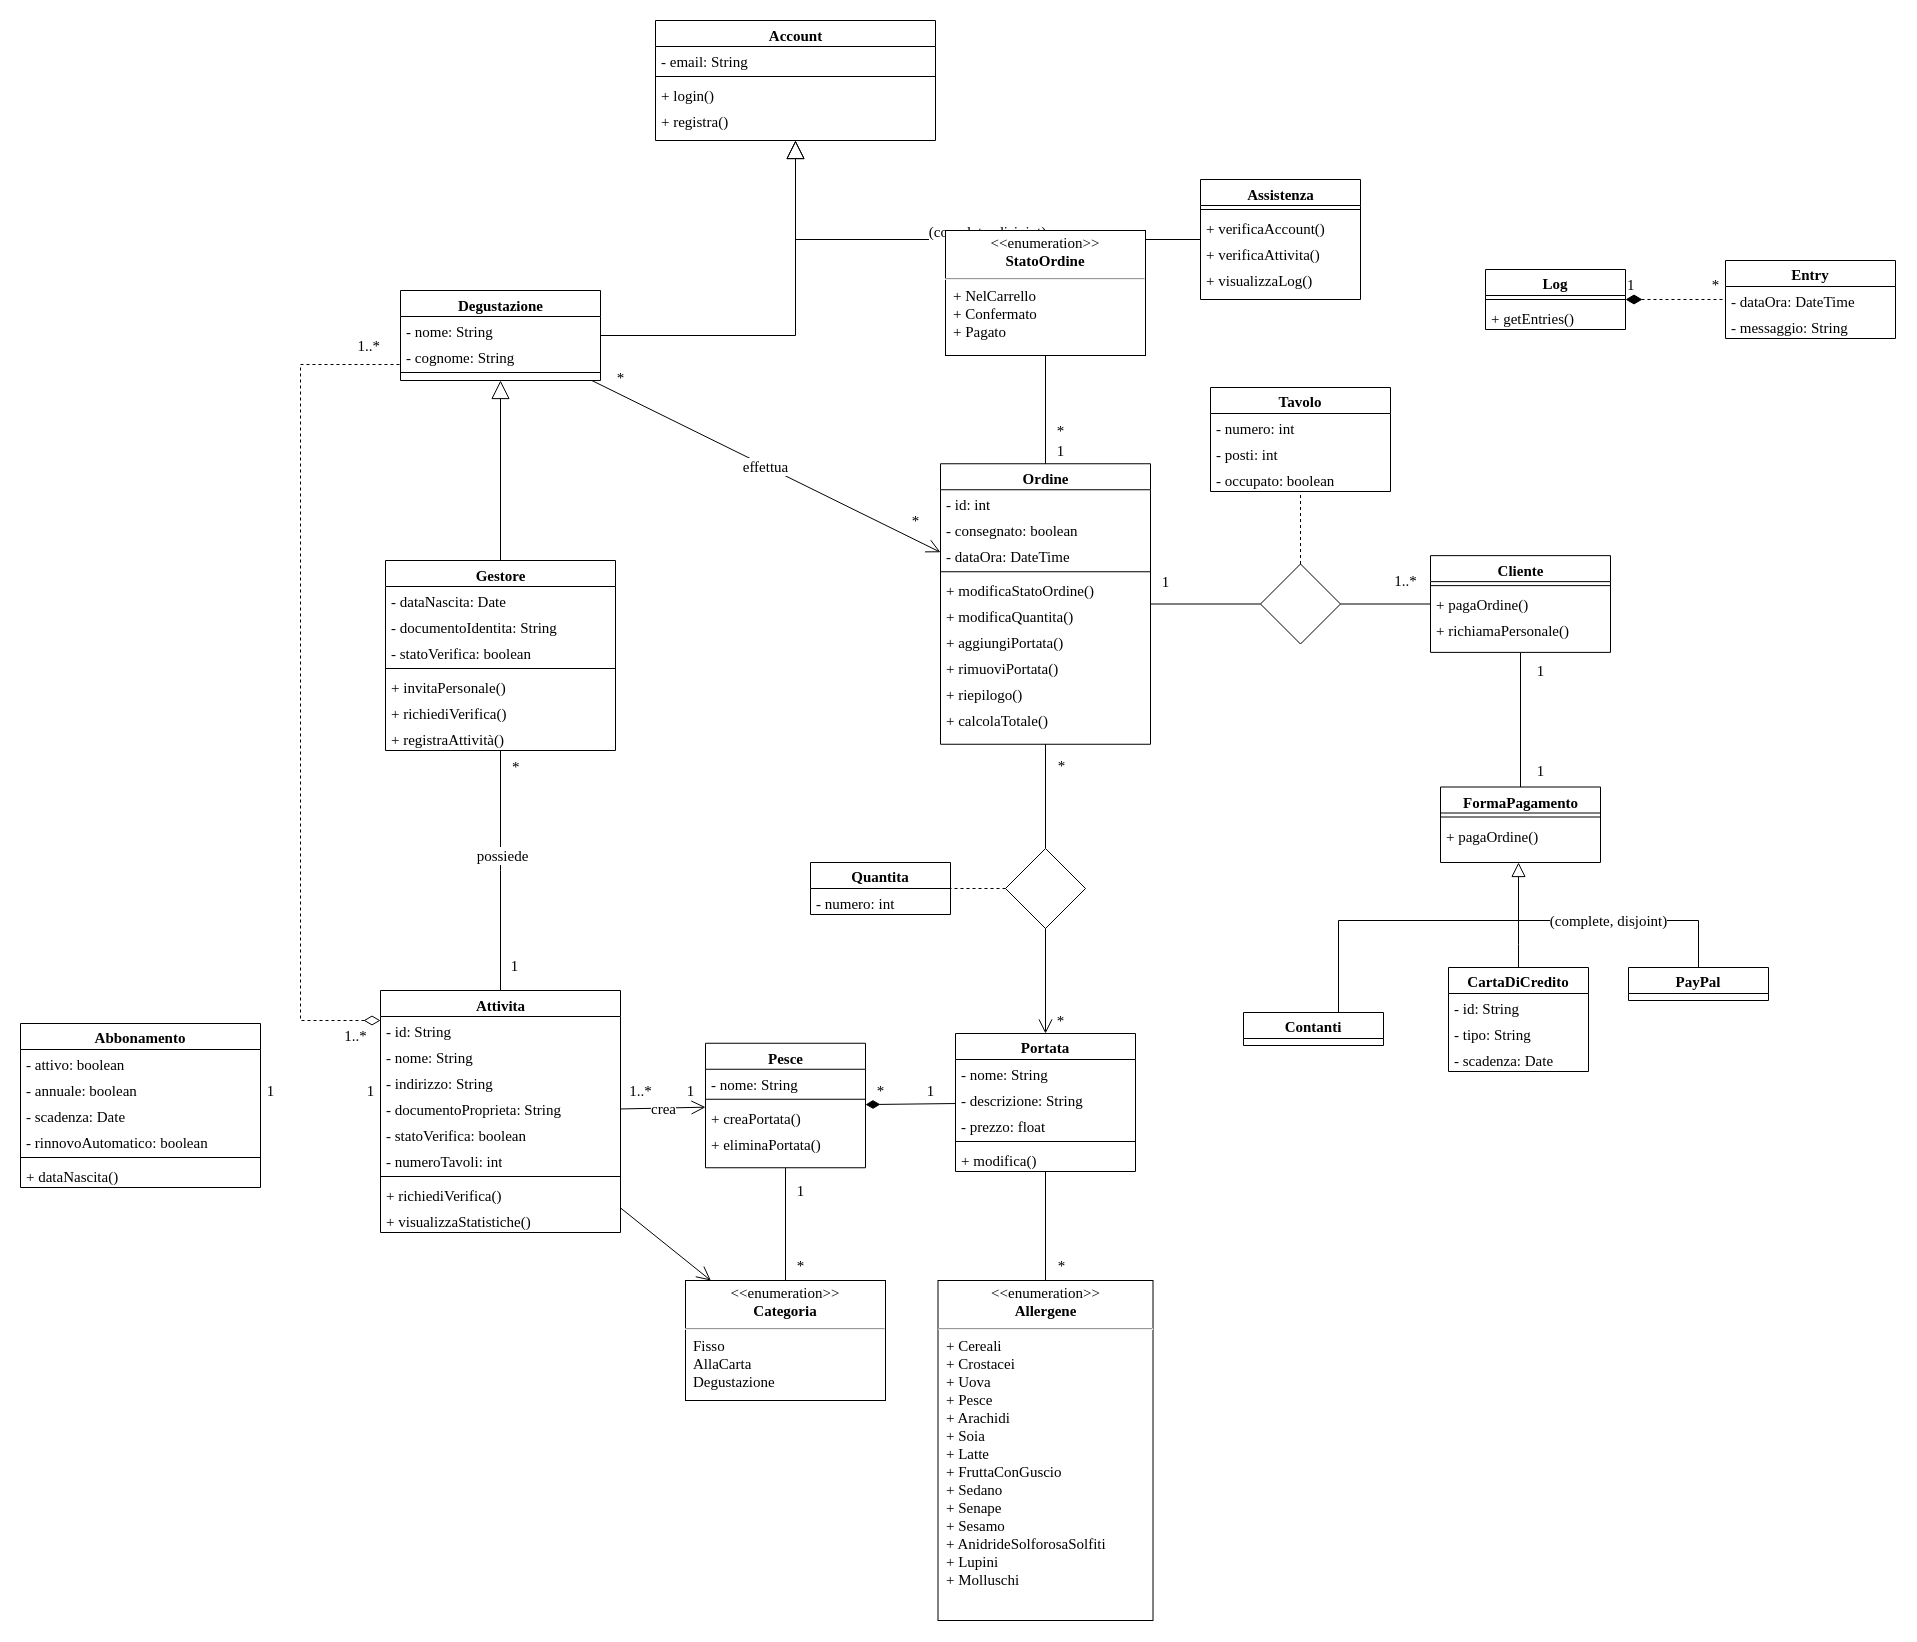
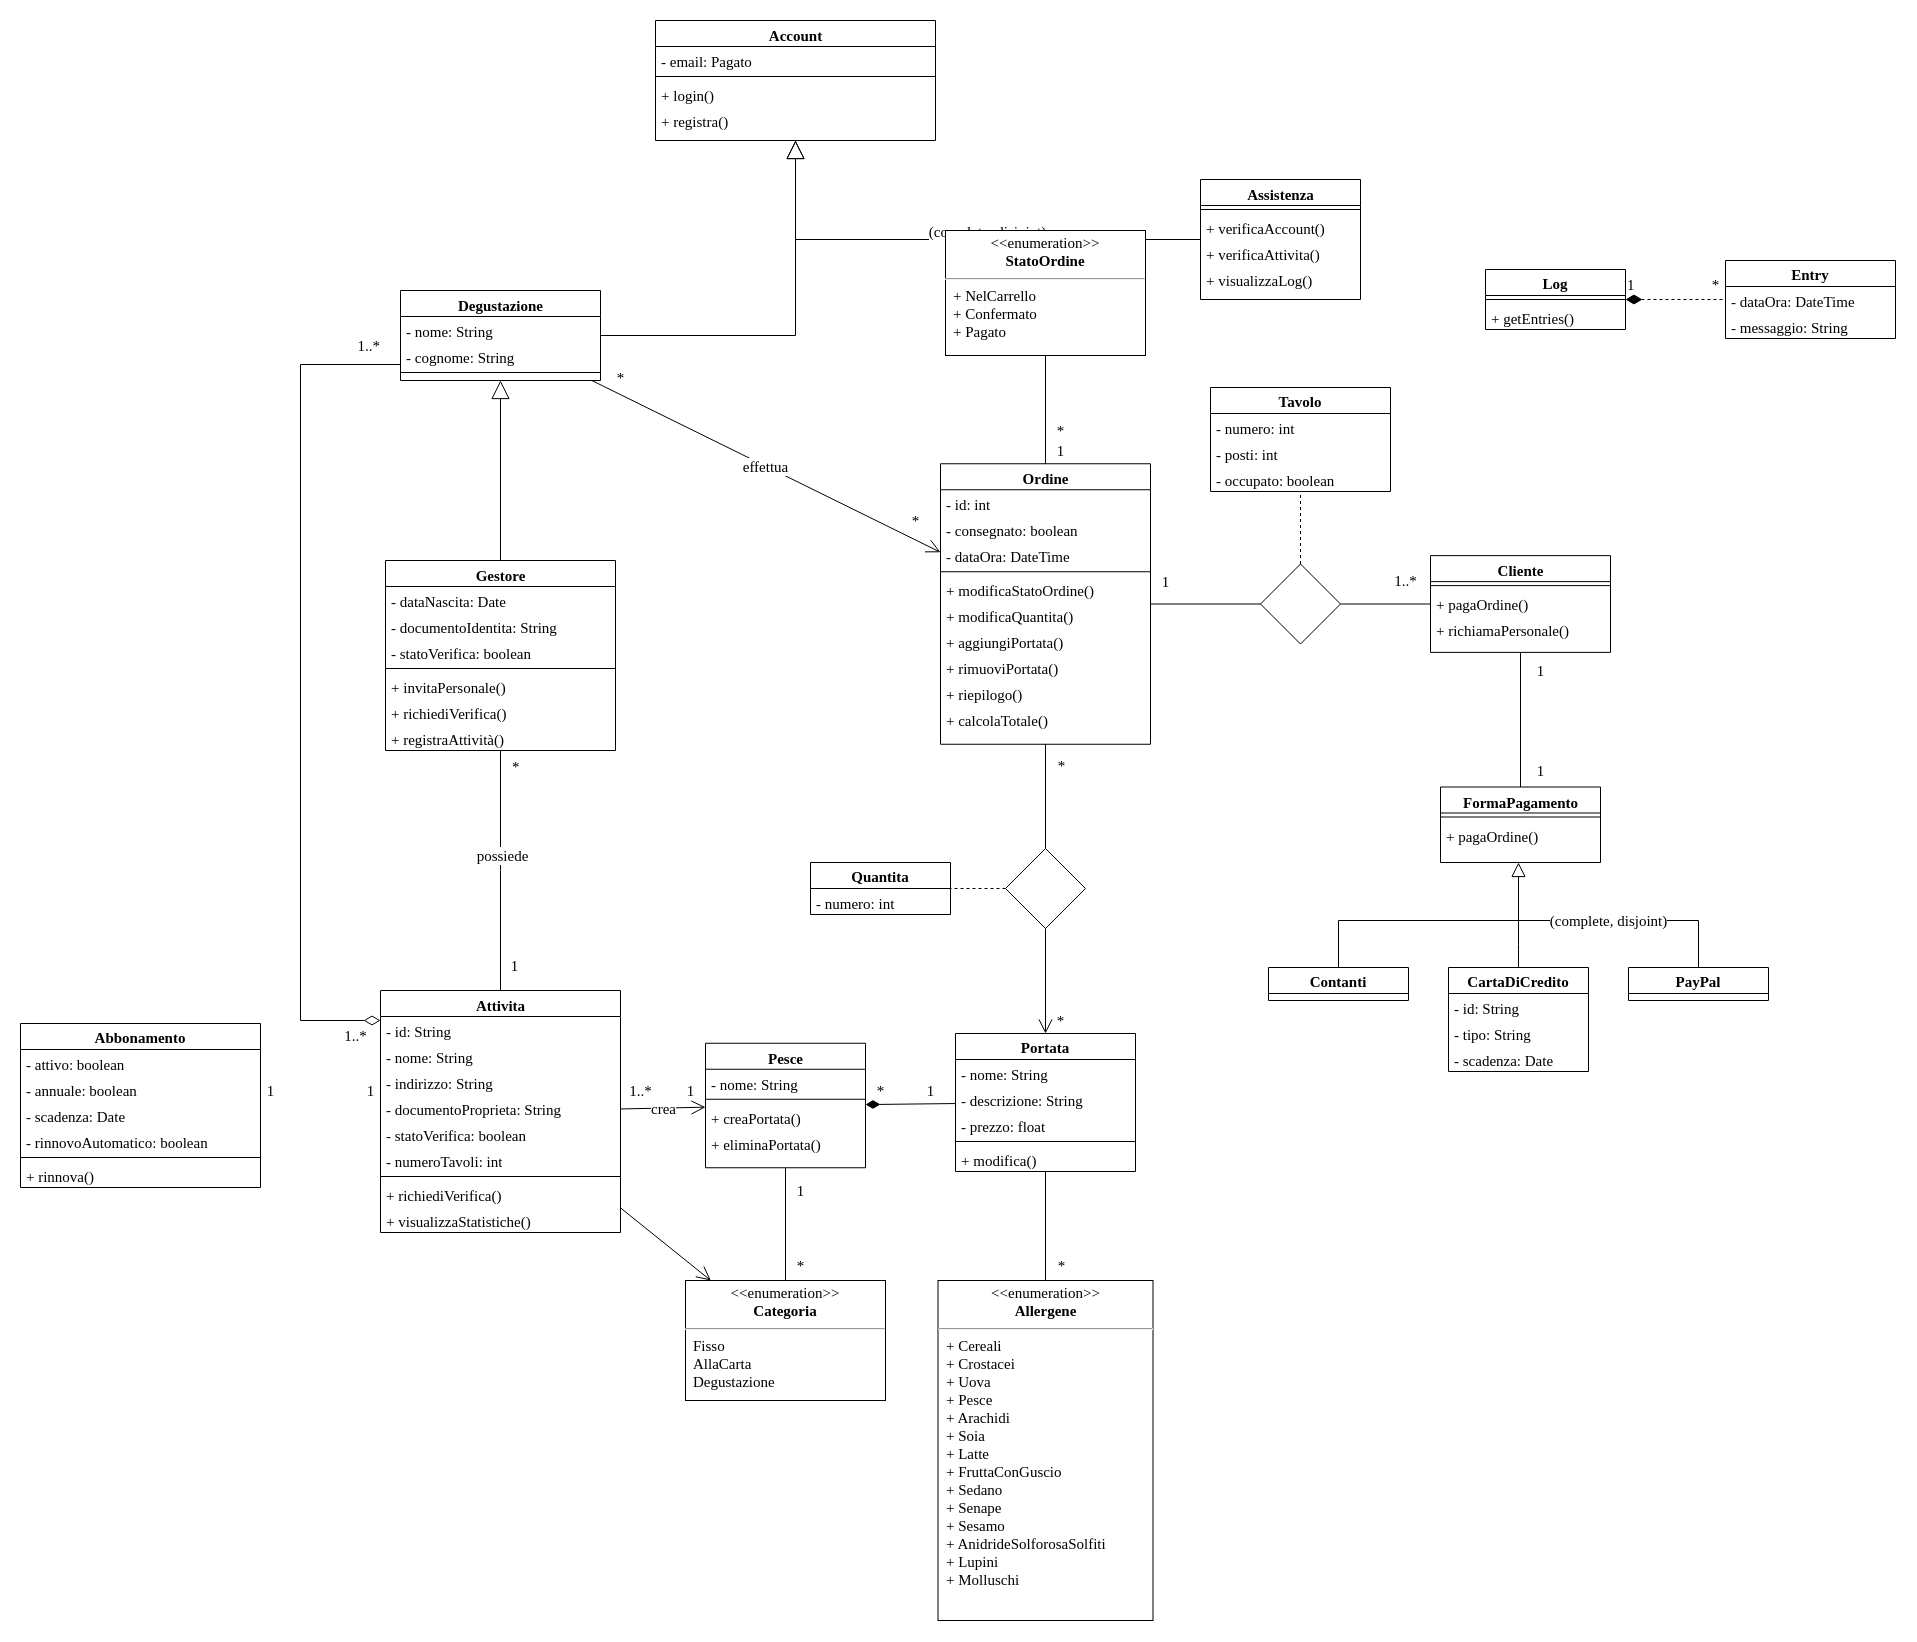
(713, 63) -> (715, 63)
(301, 674) -> (301, 674)
(1314, 1029) -> (1339, 984)
(85, 1177) -> (68, 1177)
